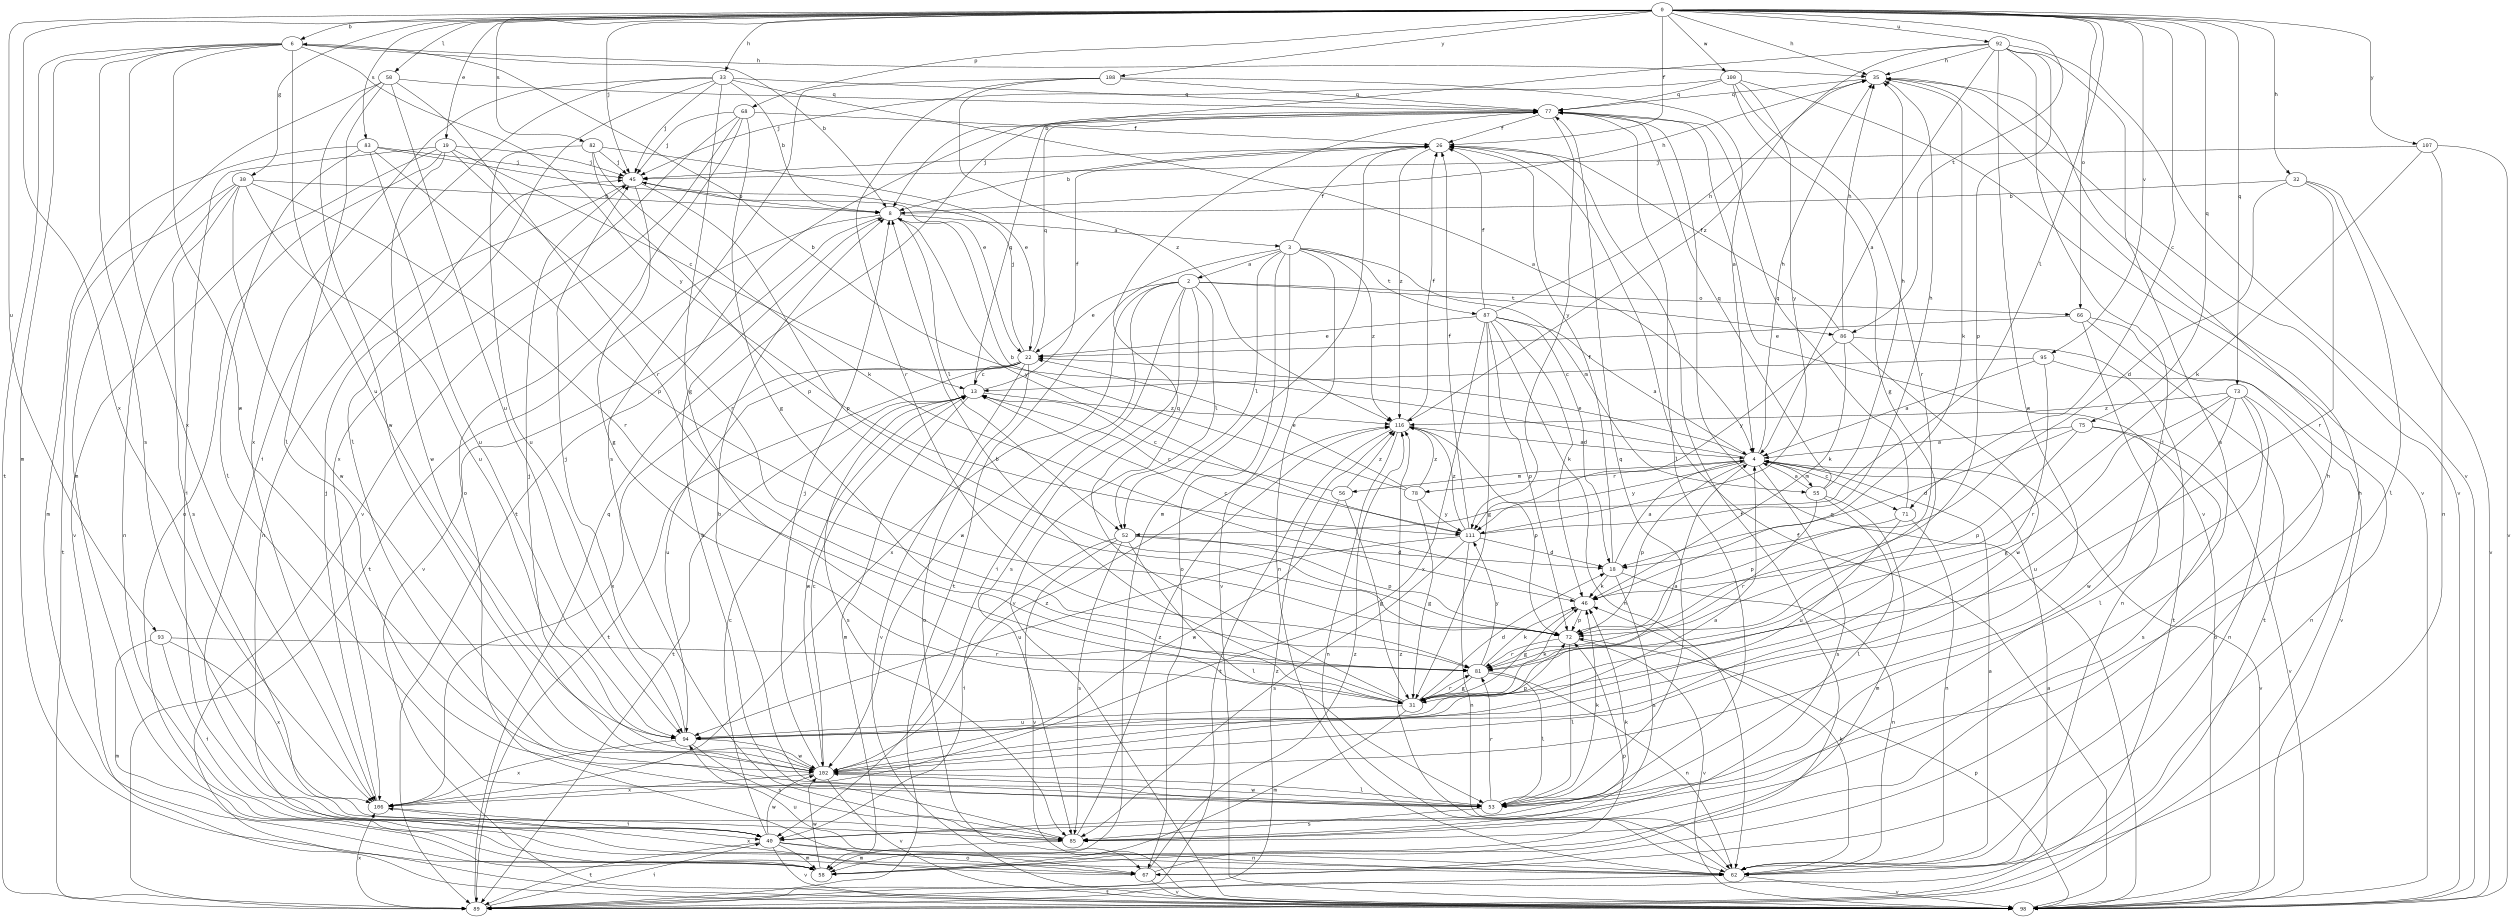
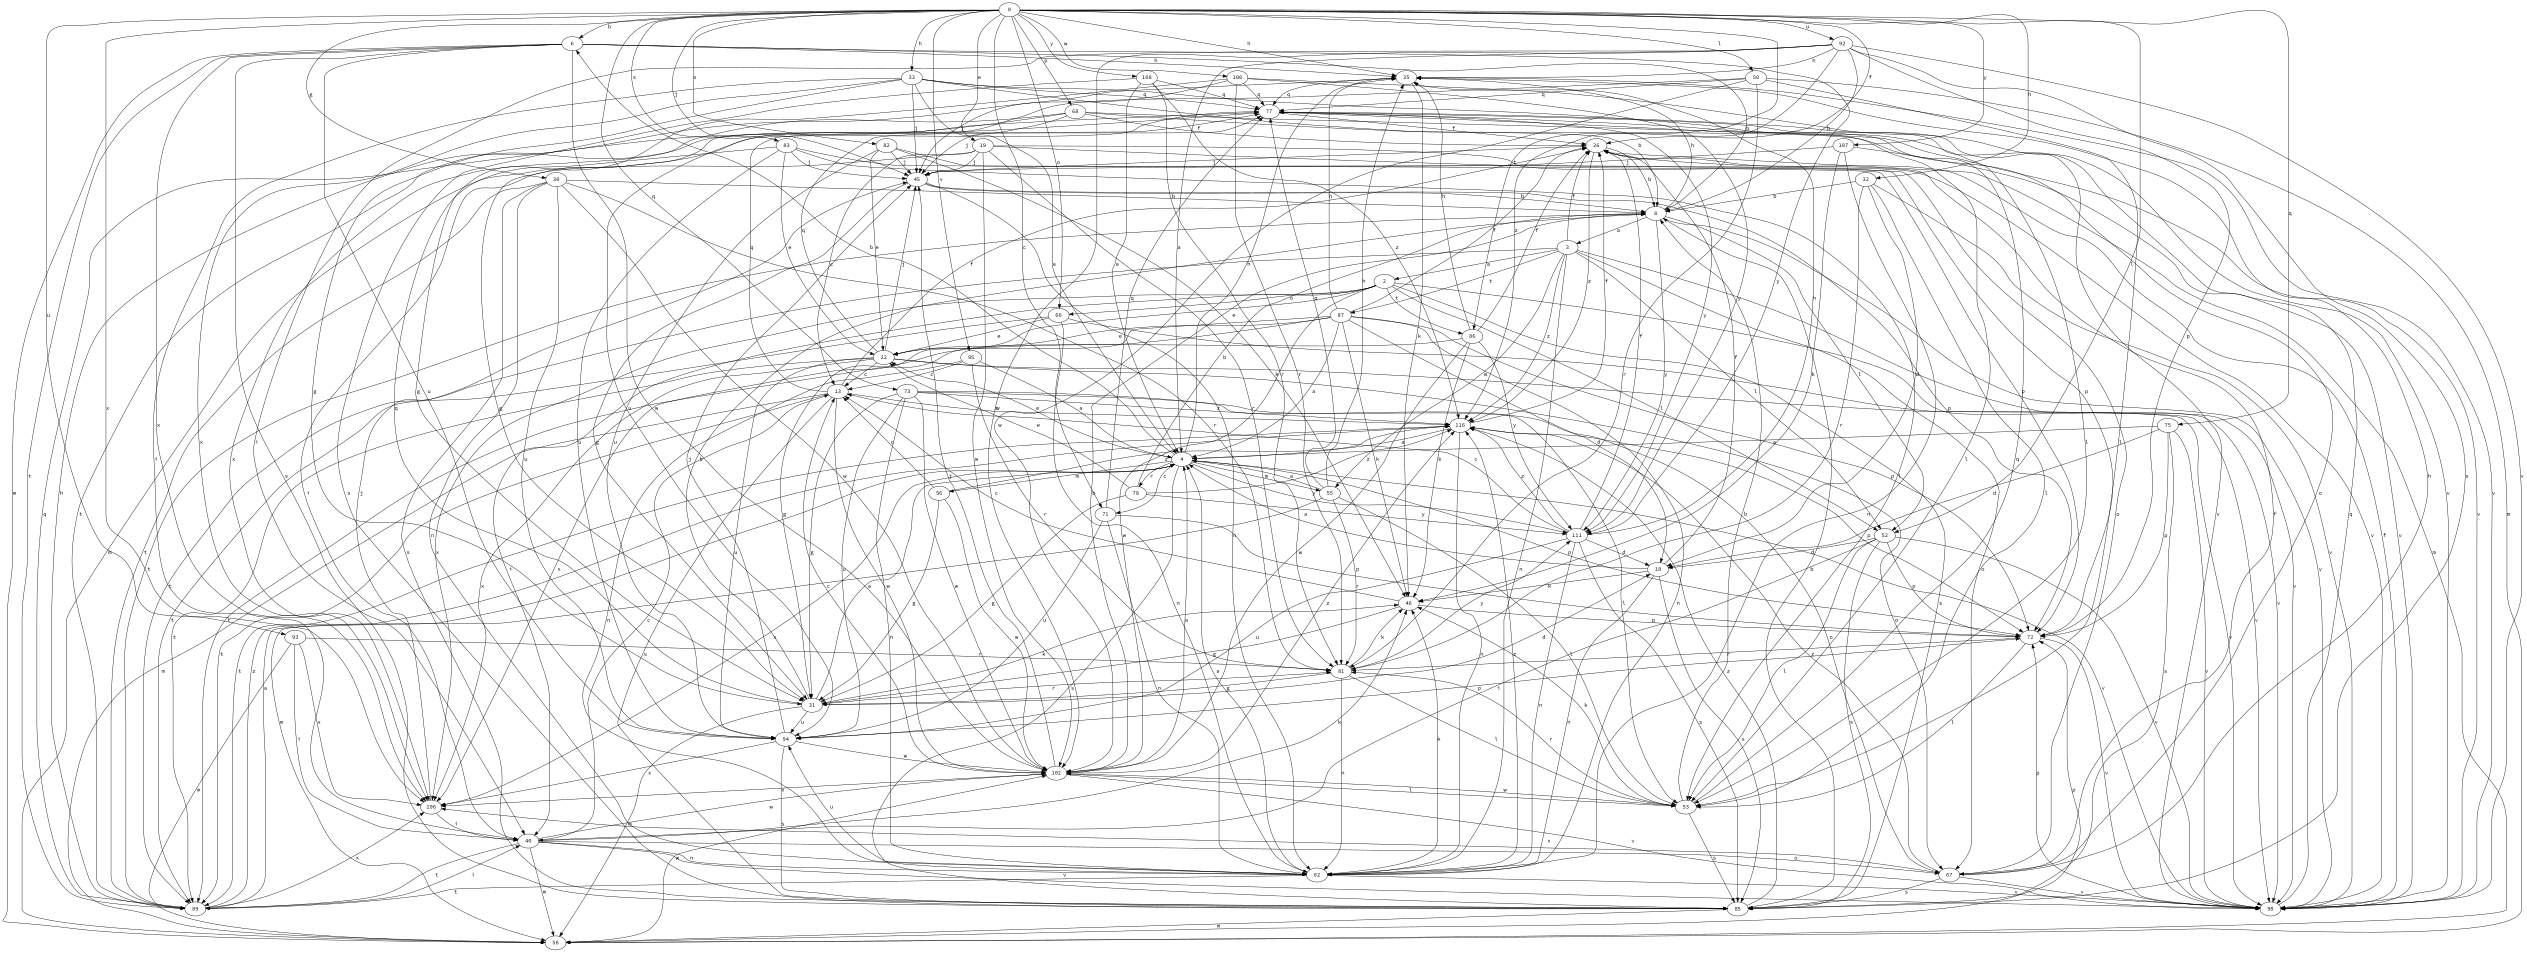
(805, 493) -> (1094, 493)
none -> (813, 603)
none -> (1861, 898)
